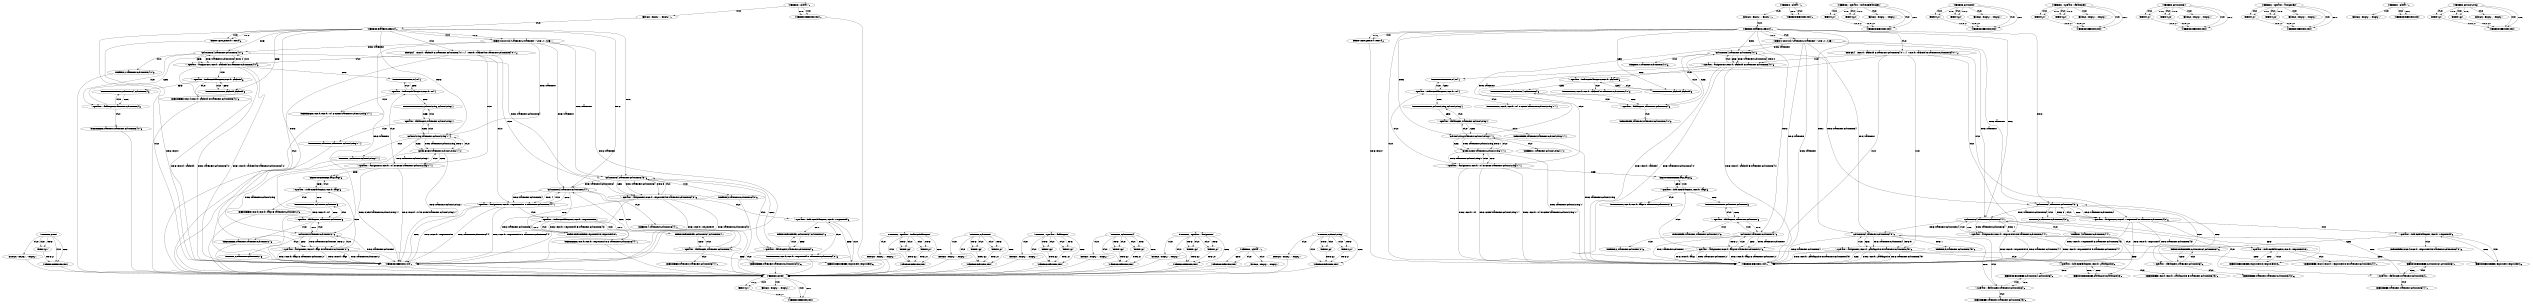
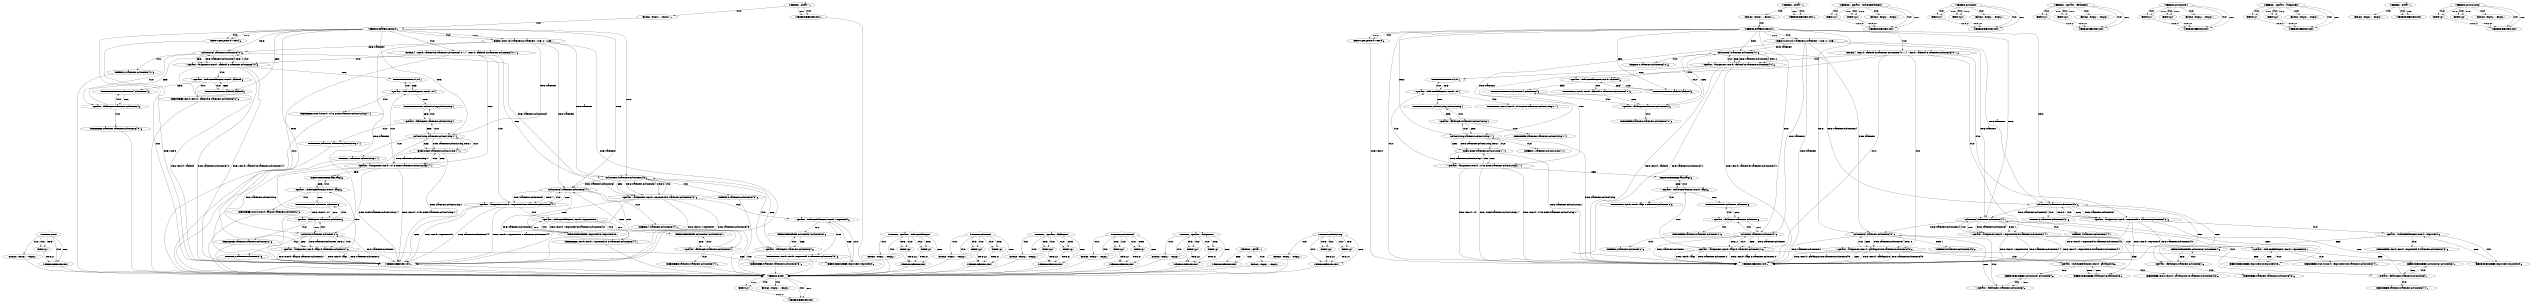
(2000, 300) -> none
